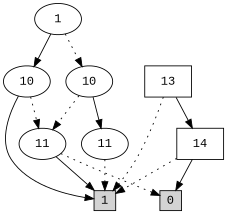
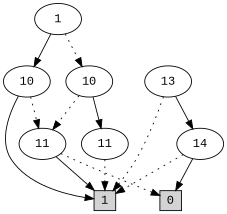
(168, 81) -> (168, 81)
(200, 144) -> (200, 144)
